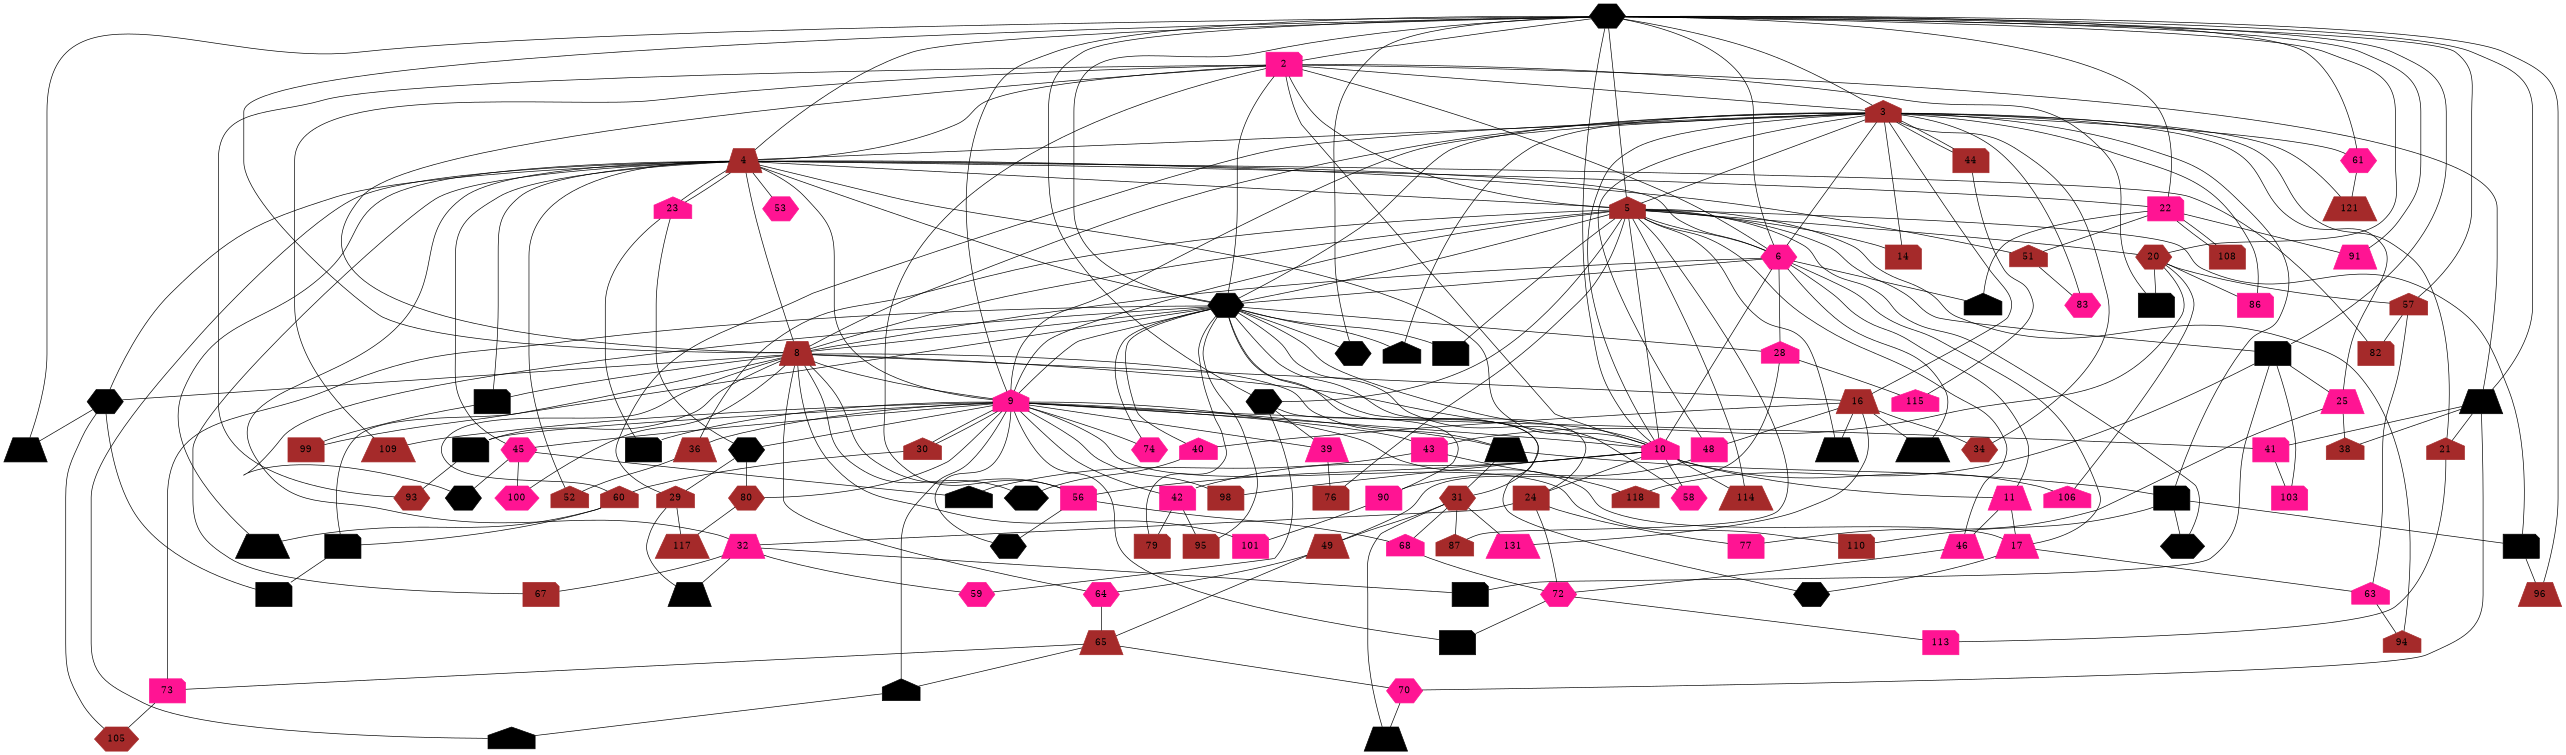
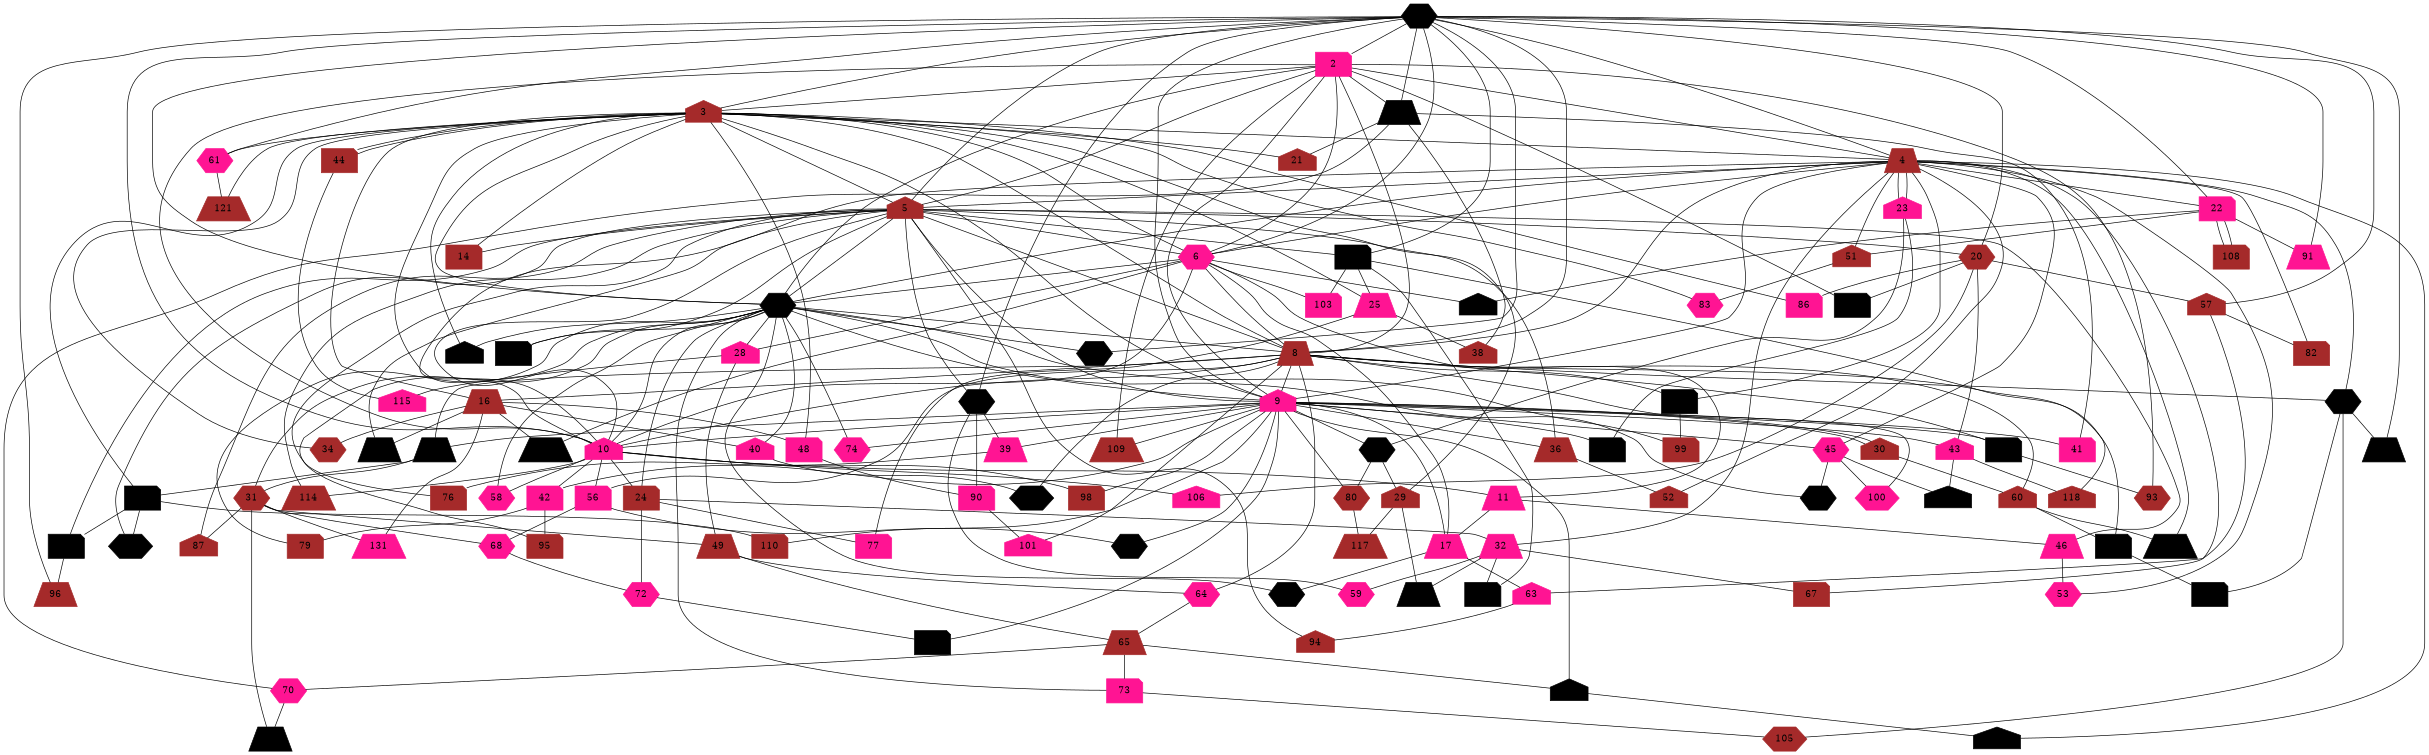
(922, 248) -> (1187, 220)
(1429, 450) -> (1955, 450)
(2280, 474) -> (1257, 280)
(1251, 546) -> (1028, 546)
(1405, 546) -> (497, 546)
(1760, 573) -> (2063, 572)
(1941, 643) -> none
